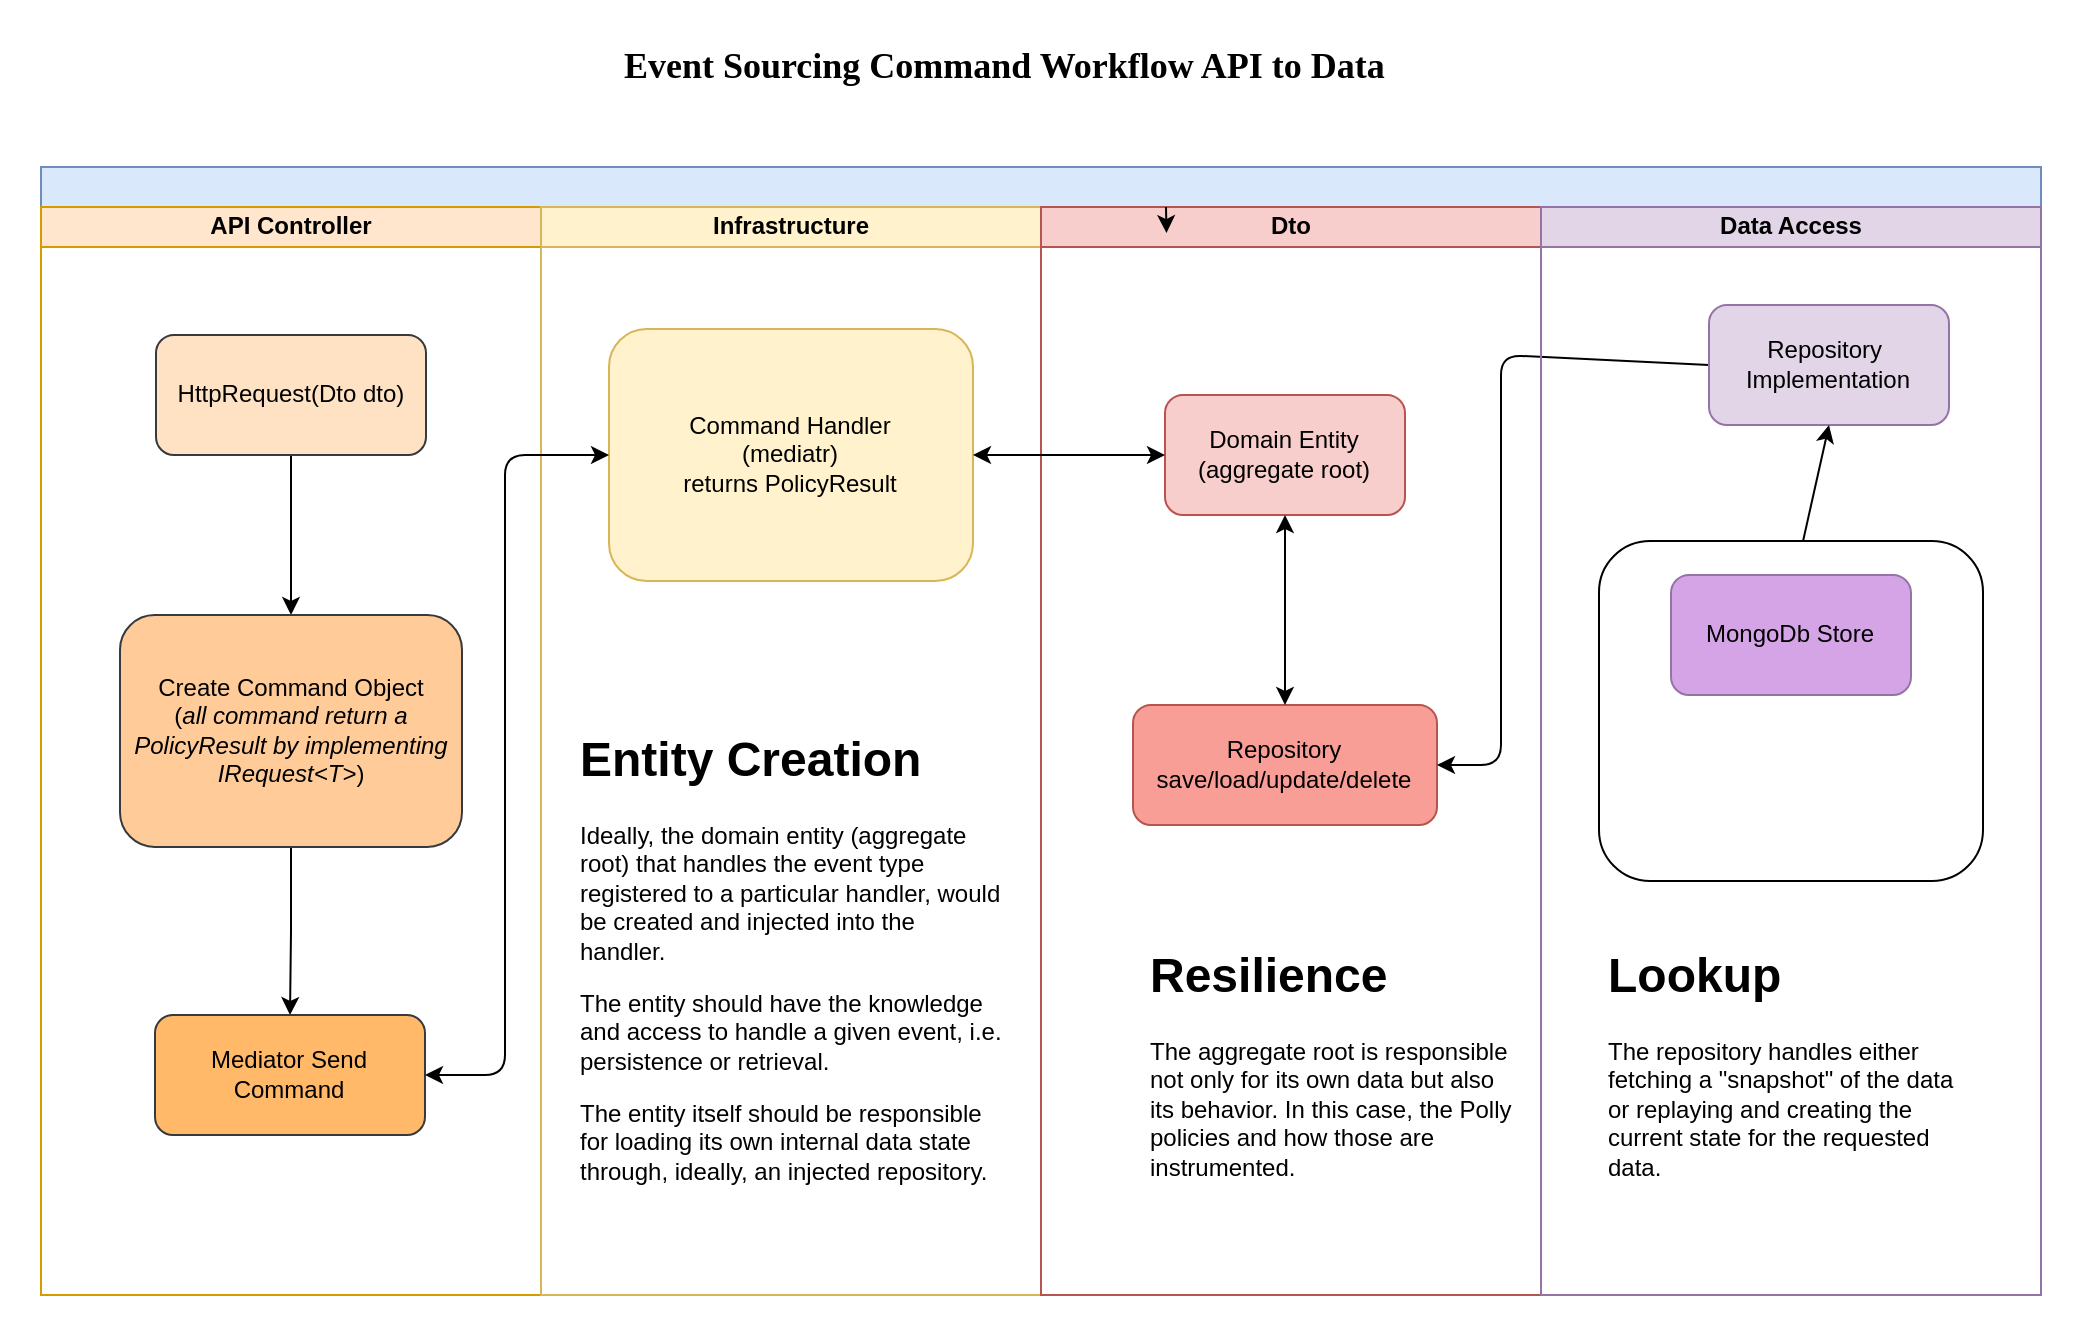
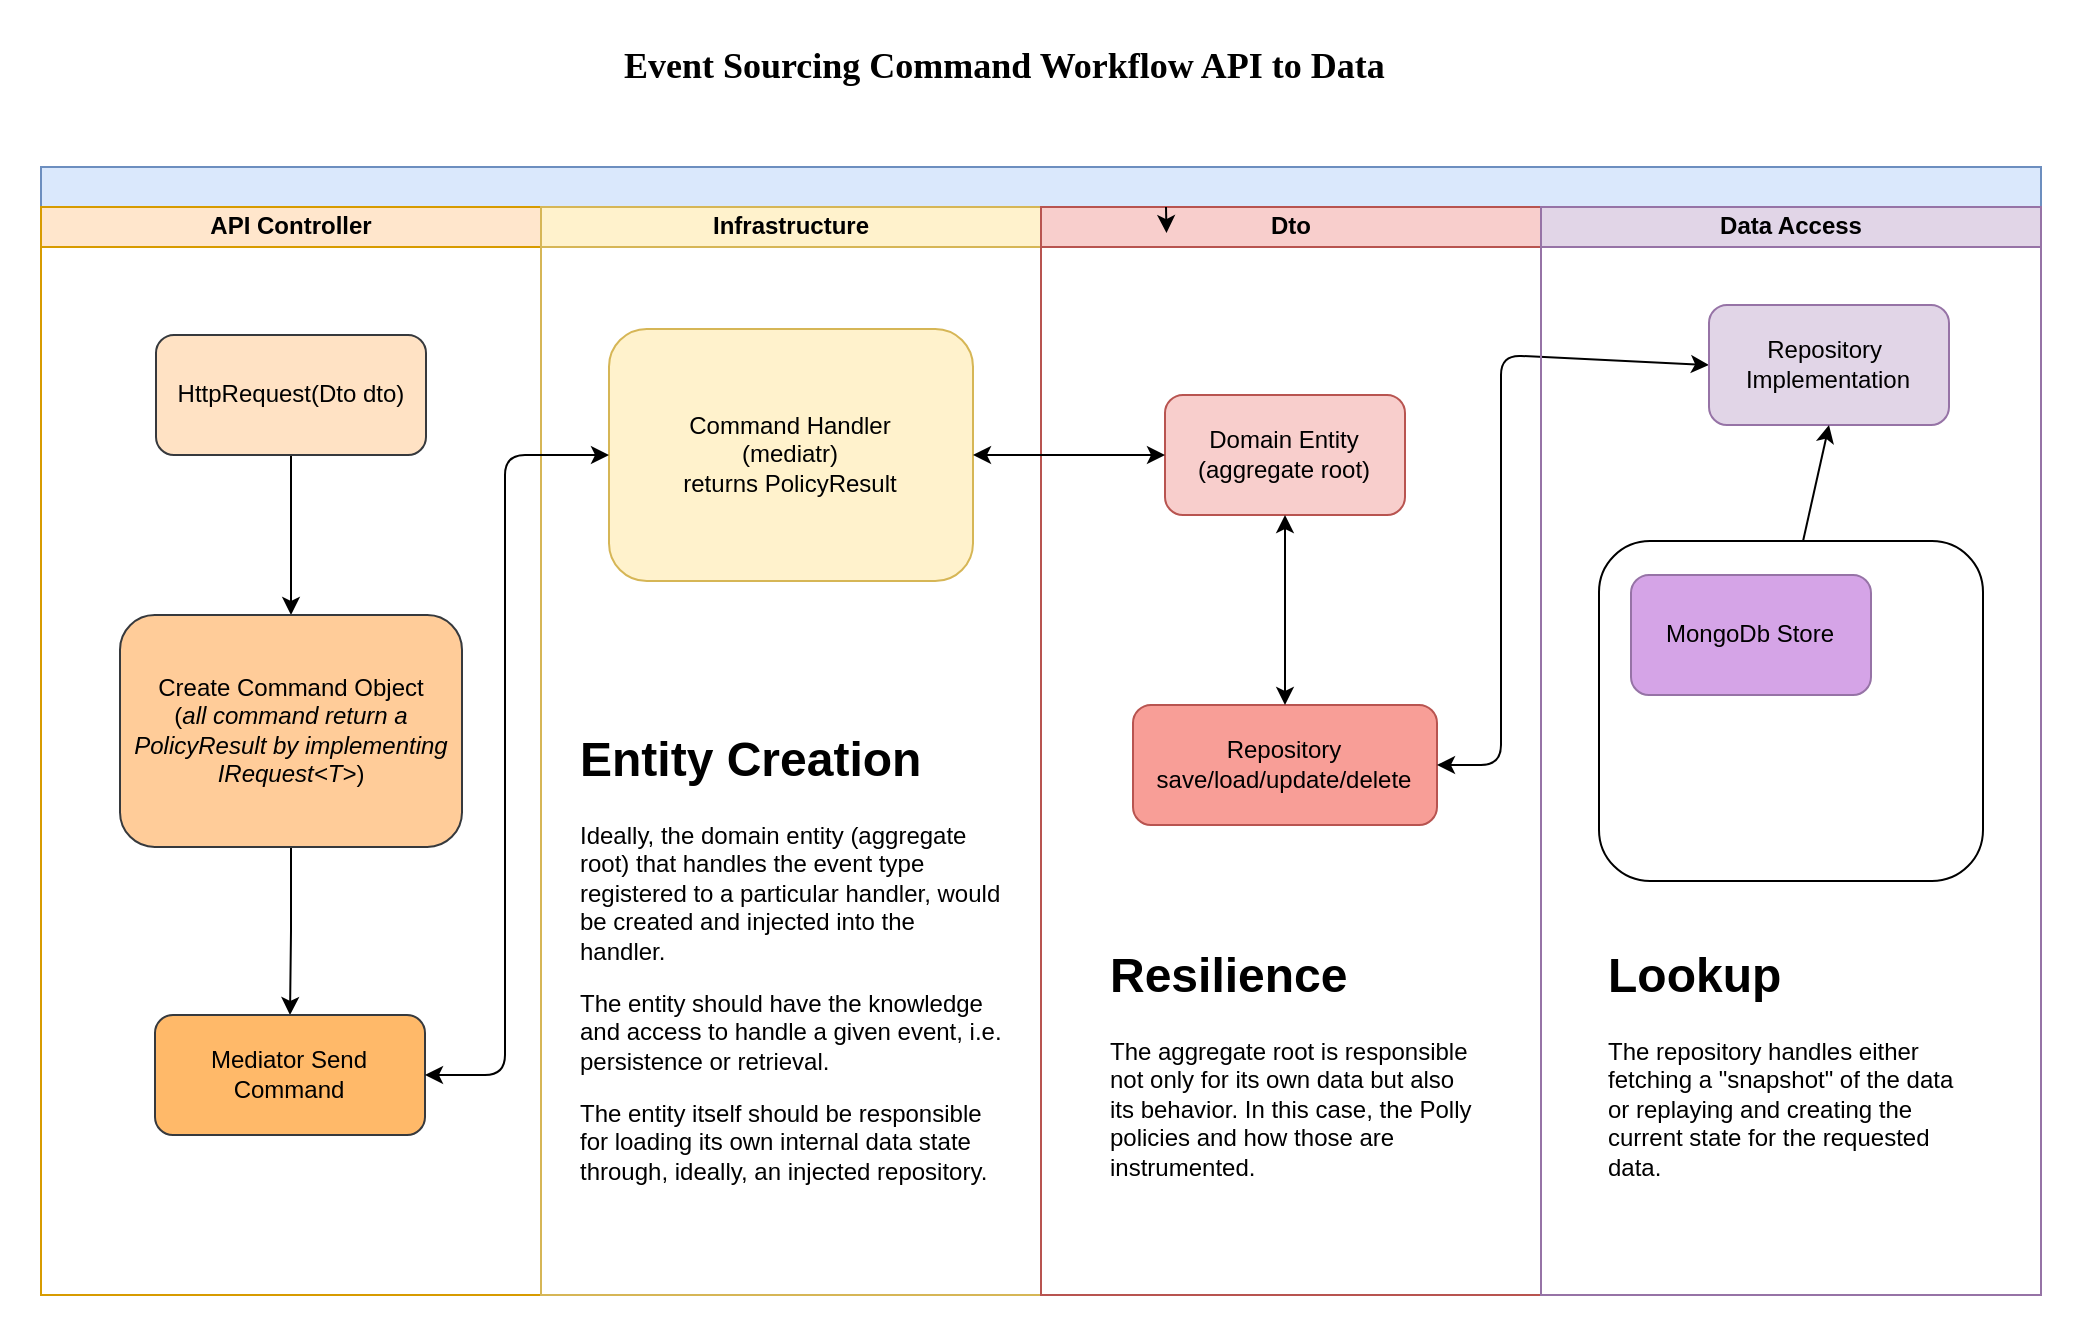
(1699, 365) -> (1694, 364)
(1791, 635) -> (1751, 635)
(1331, 1057) -> (1291, 1057)
